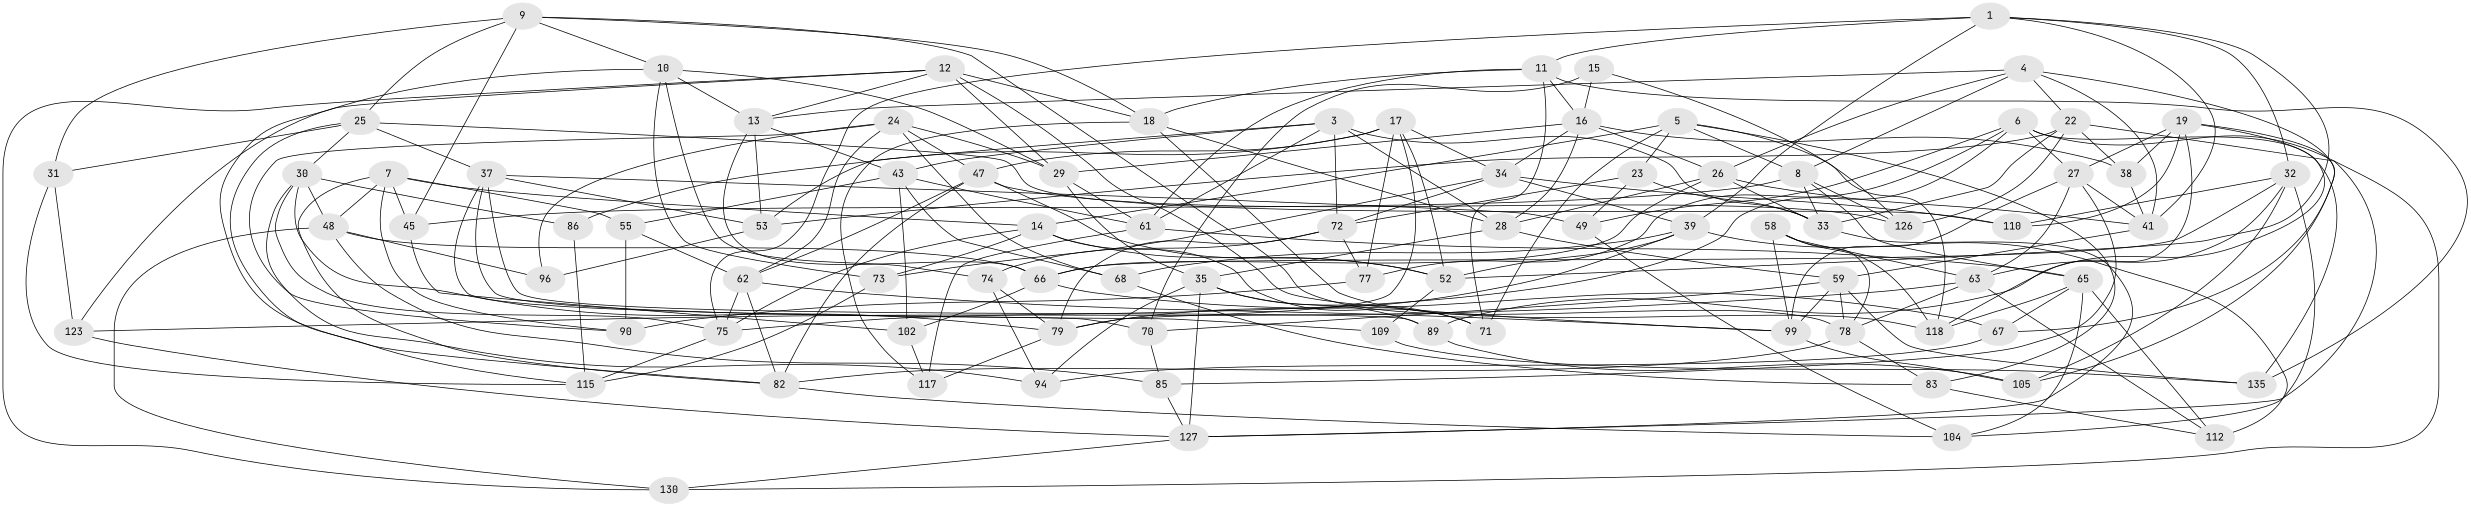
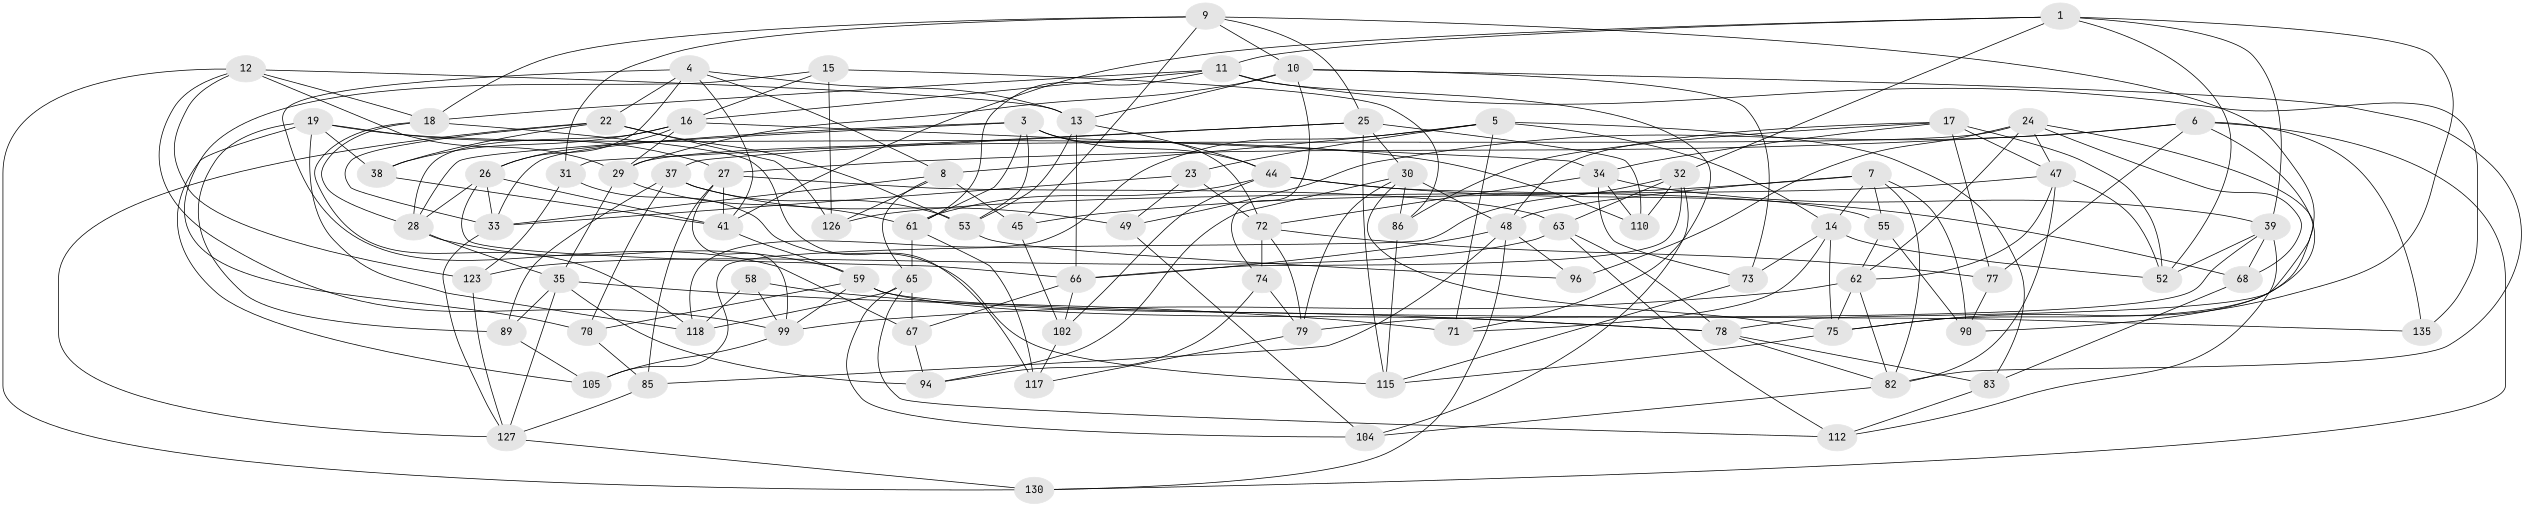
none -> (1189, 84)
(898, 174) -> (1271, 174)
(1871, 256) -> none
(1388, 294) -> (1710, 135)
(1380, 332) -> none
